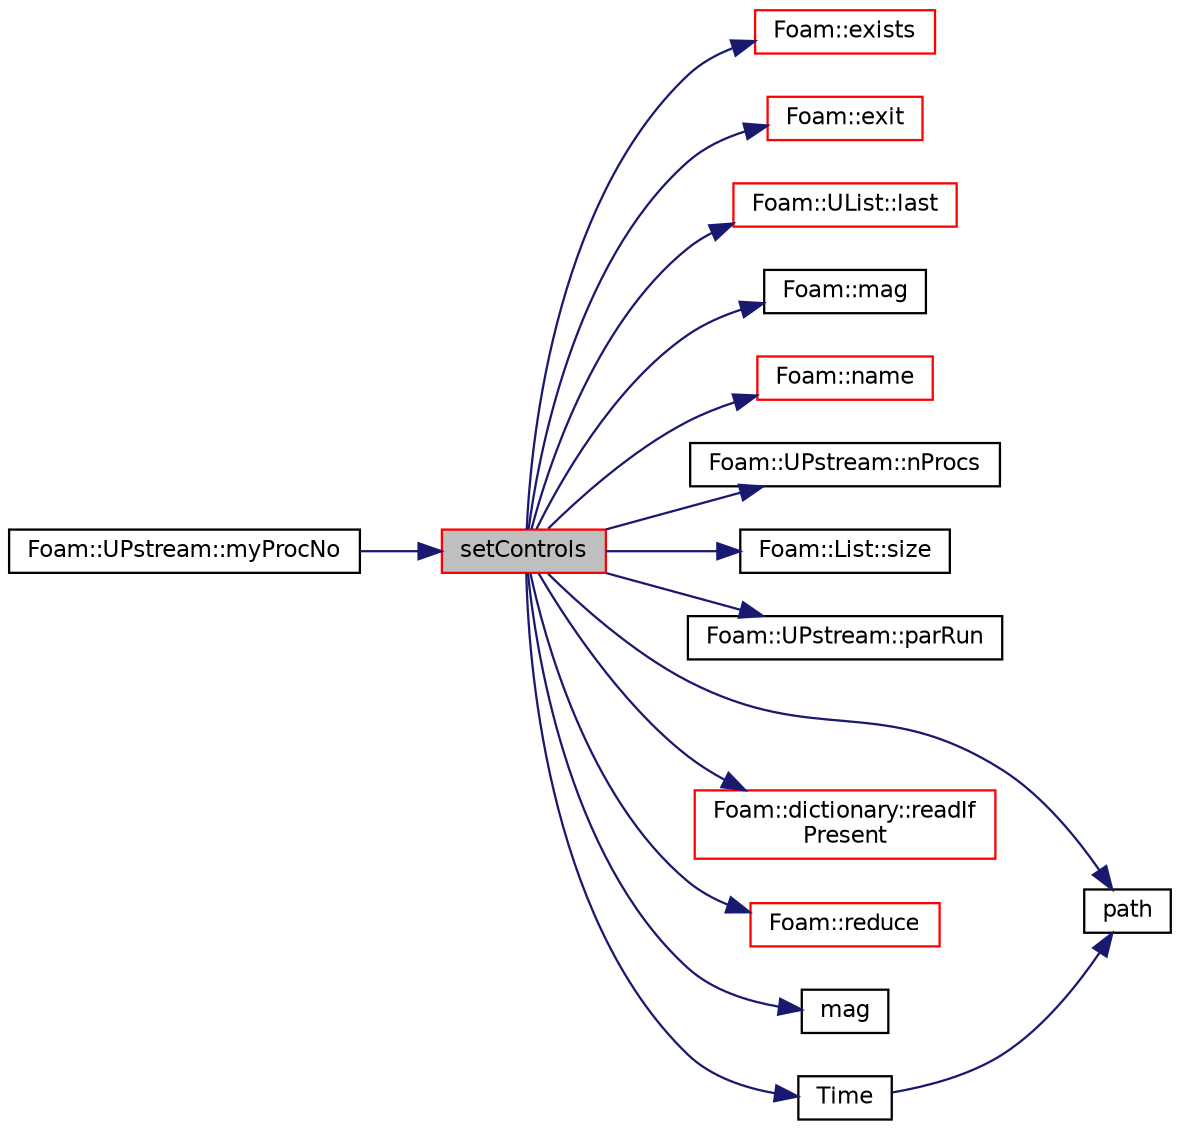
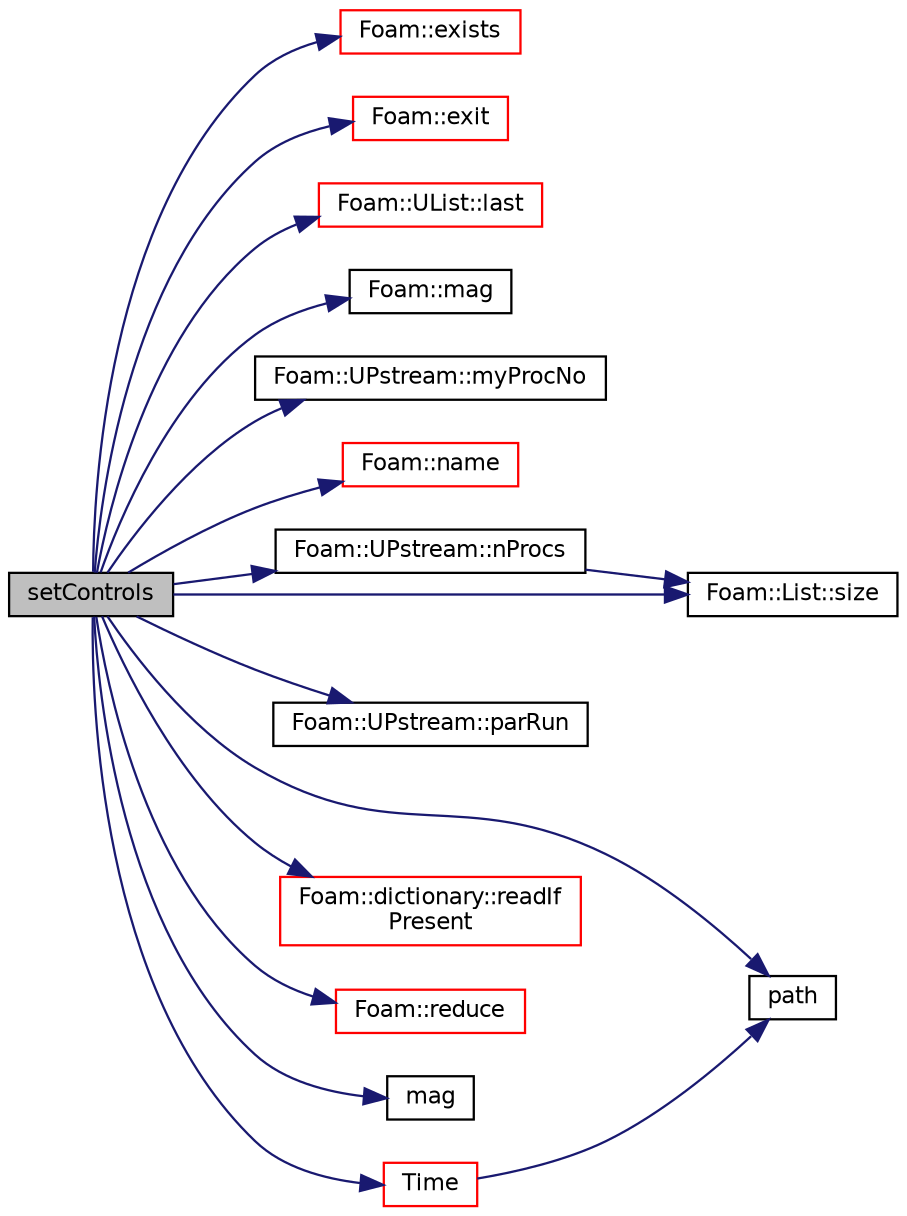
(389, 551) -> (184, 479)
(524, 551) -> (91, 594)
none -> (625, 575)
(845, 1098) -> (430, 1184)
